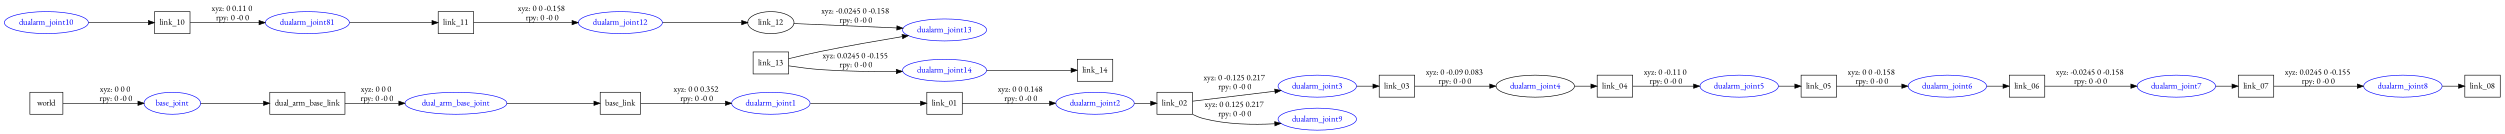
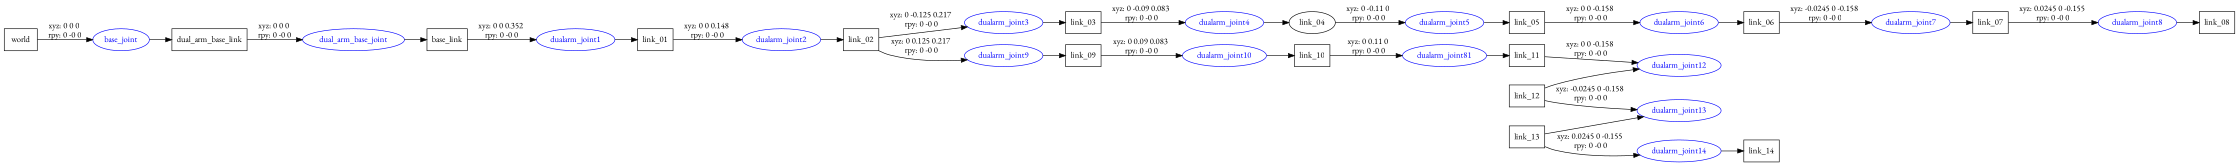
(702, 23) -> (1589, 77)
(771, 23) -> (1527, 96)
none -> (1083, 56)
(1535, 86) -> (1224, 23)
(1615, 86) -> (1312, 23)
